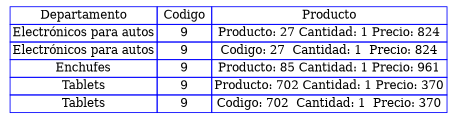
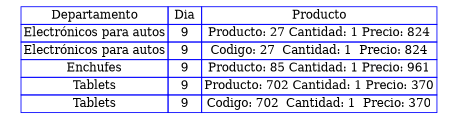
(184, 15) -> (185, 15)
